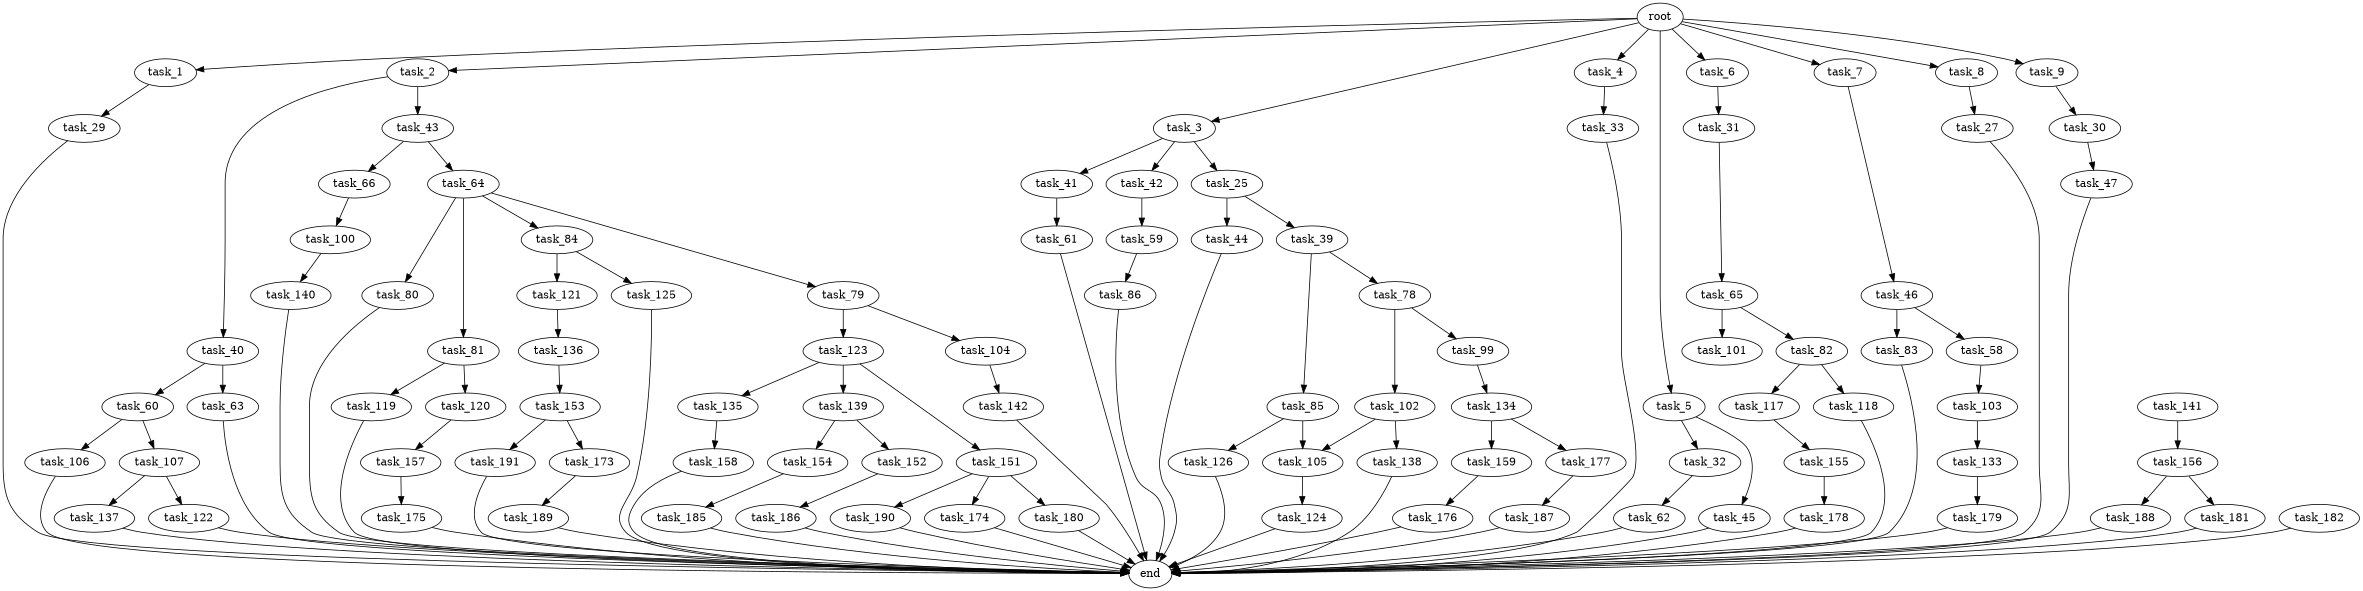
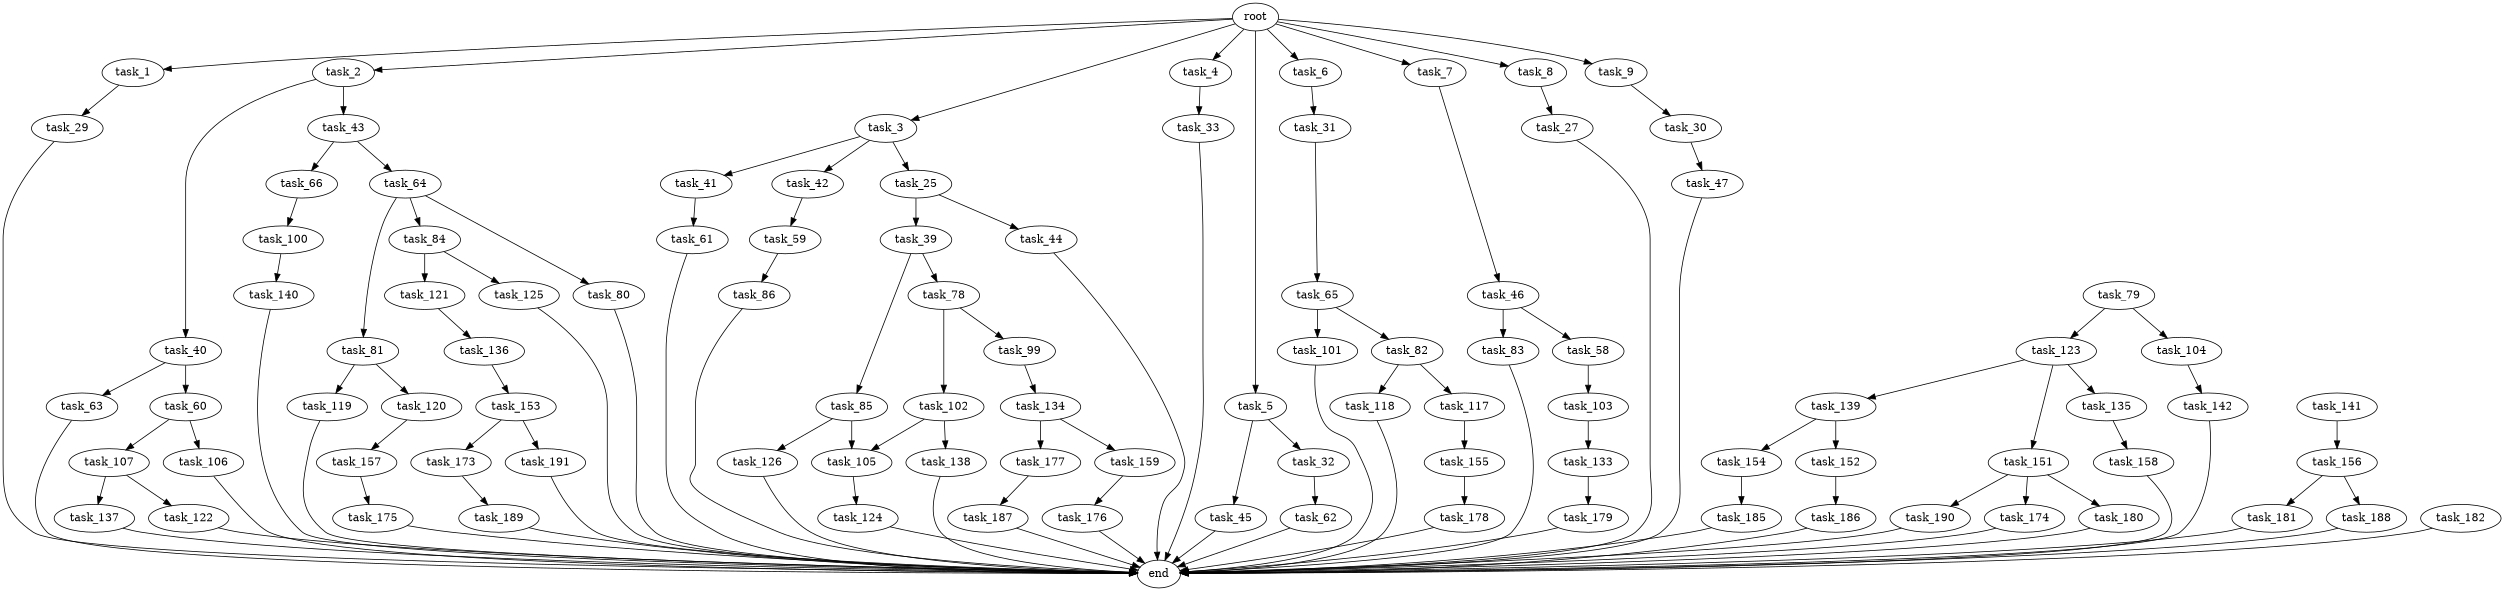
(650, 239) -> none
none -> (1363, 526)
